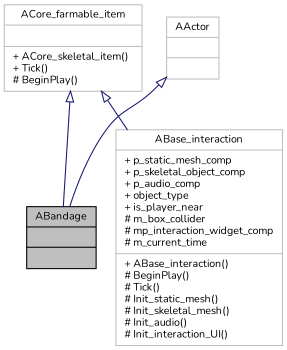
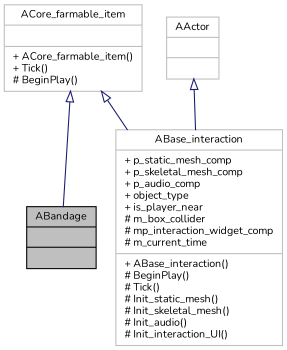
(71, 57) -> (73, 57)
(102, 136) -> (195, 110)
(185, 172) -> (184, 172)
